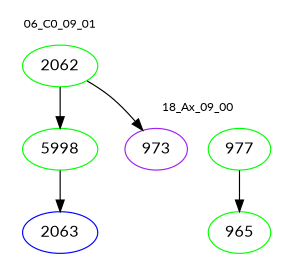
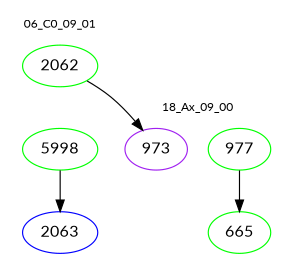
(60, 102) -> none
(239, 233) -> (239, 233)
